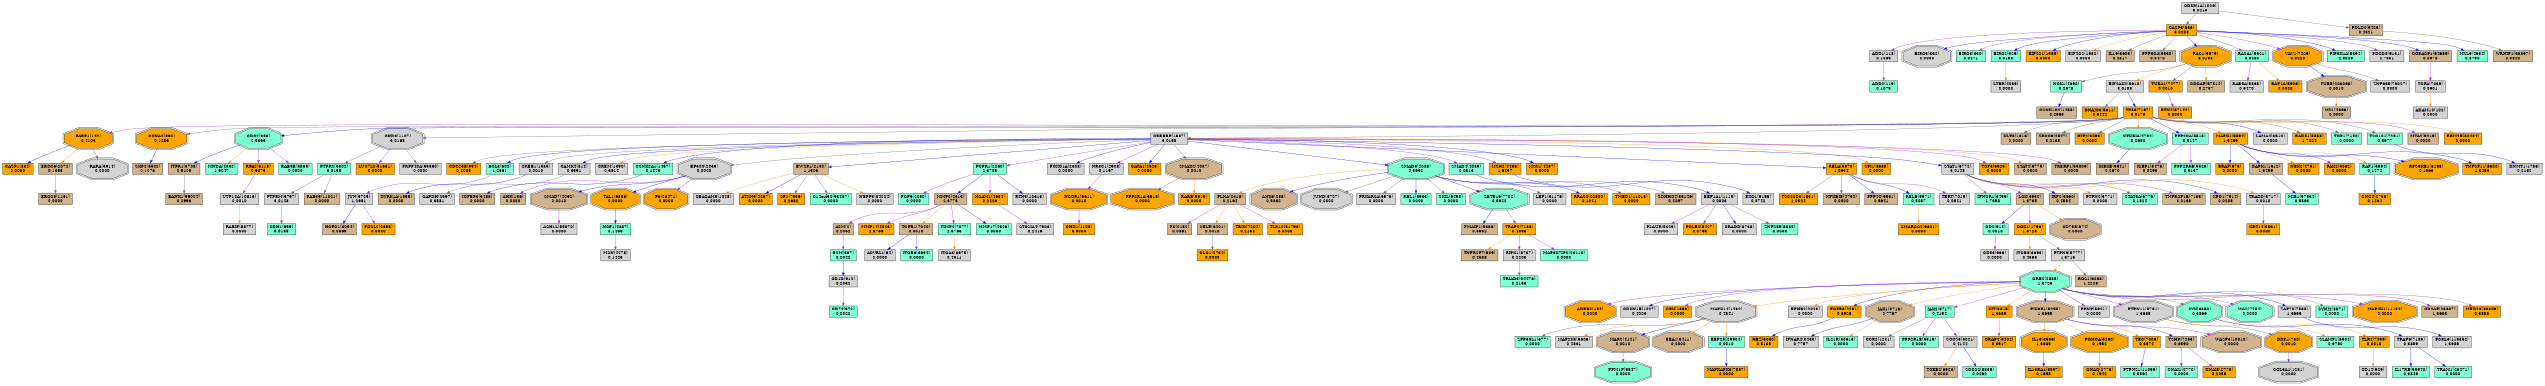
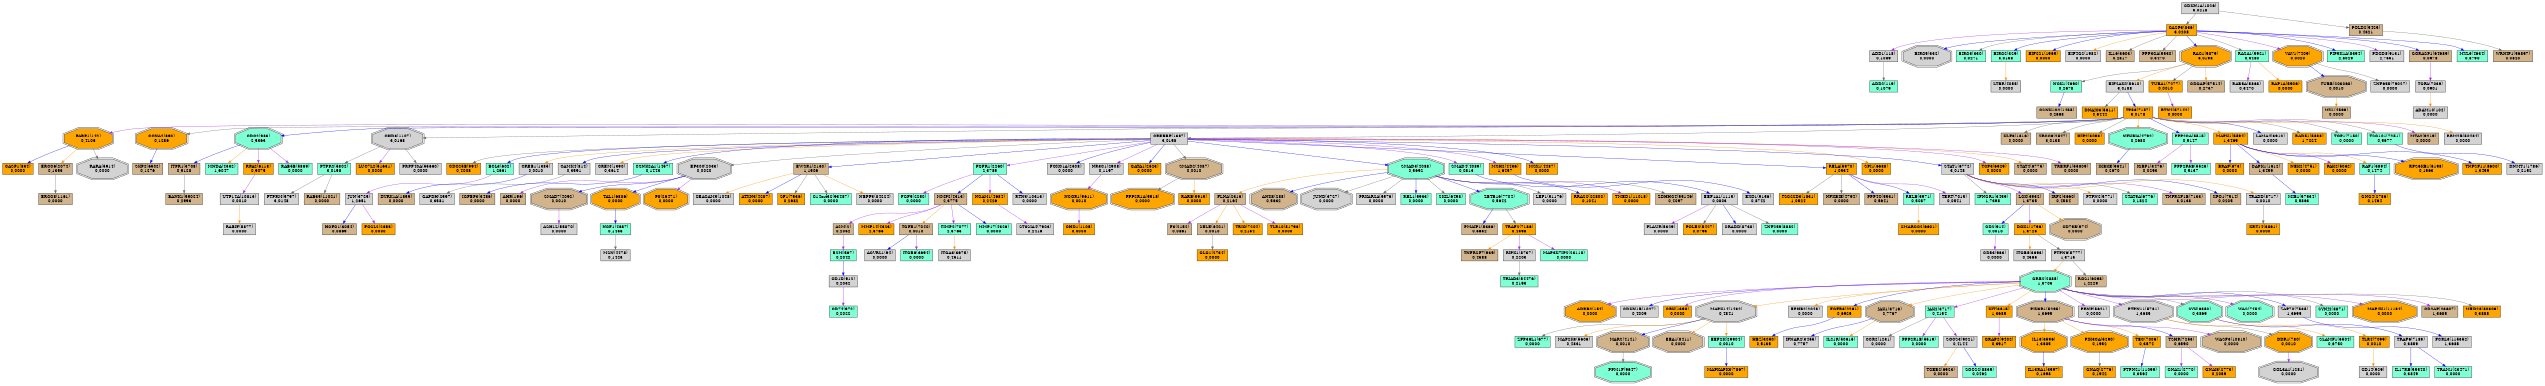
(2463, 139) -> (2463, 139)
(849, 144) -> (849, 144)
(281, 229) -> none
